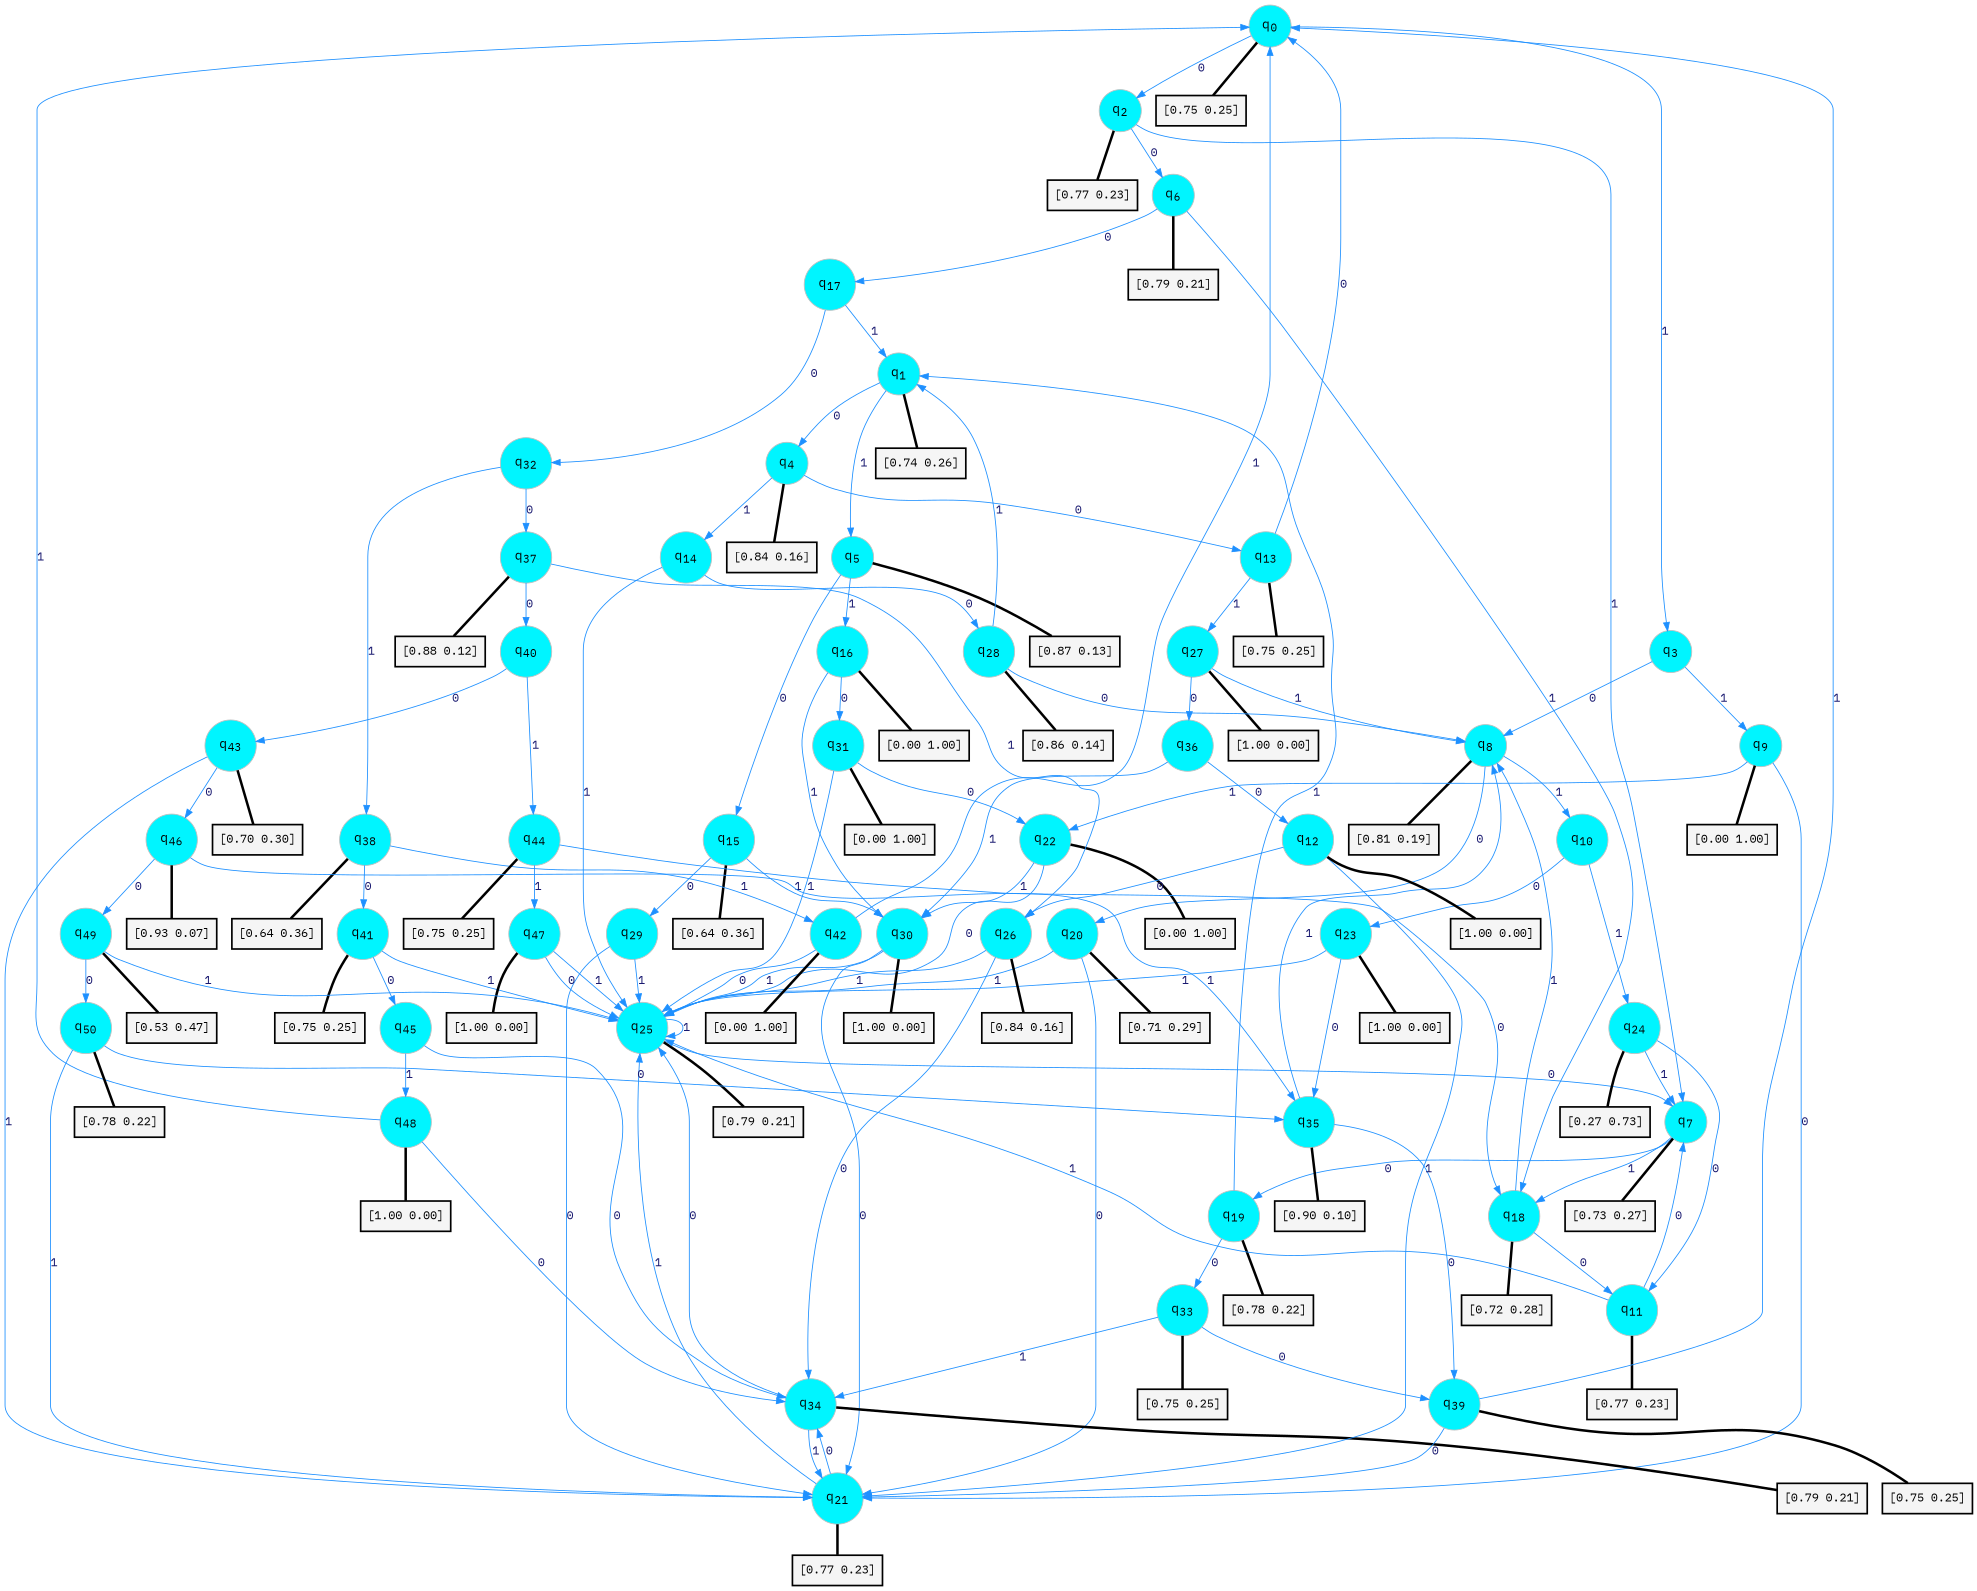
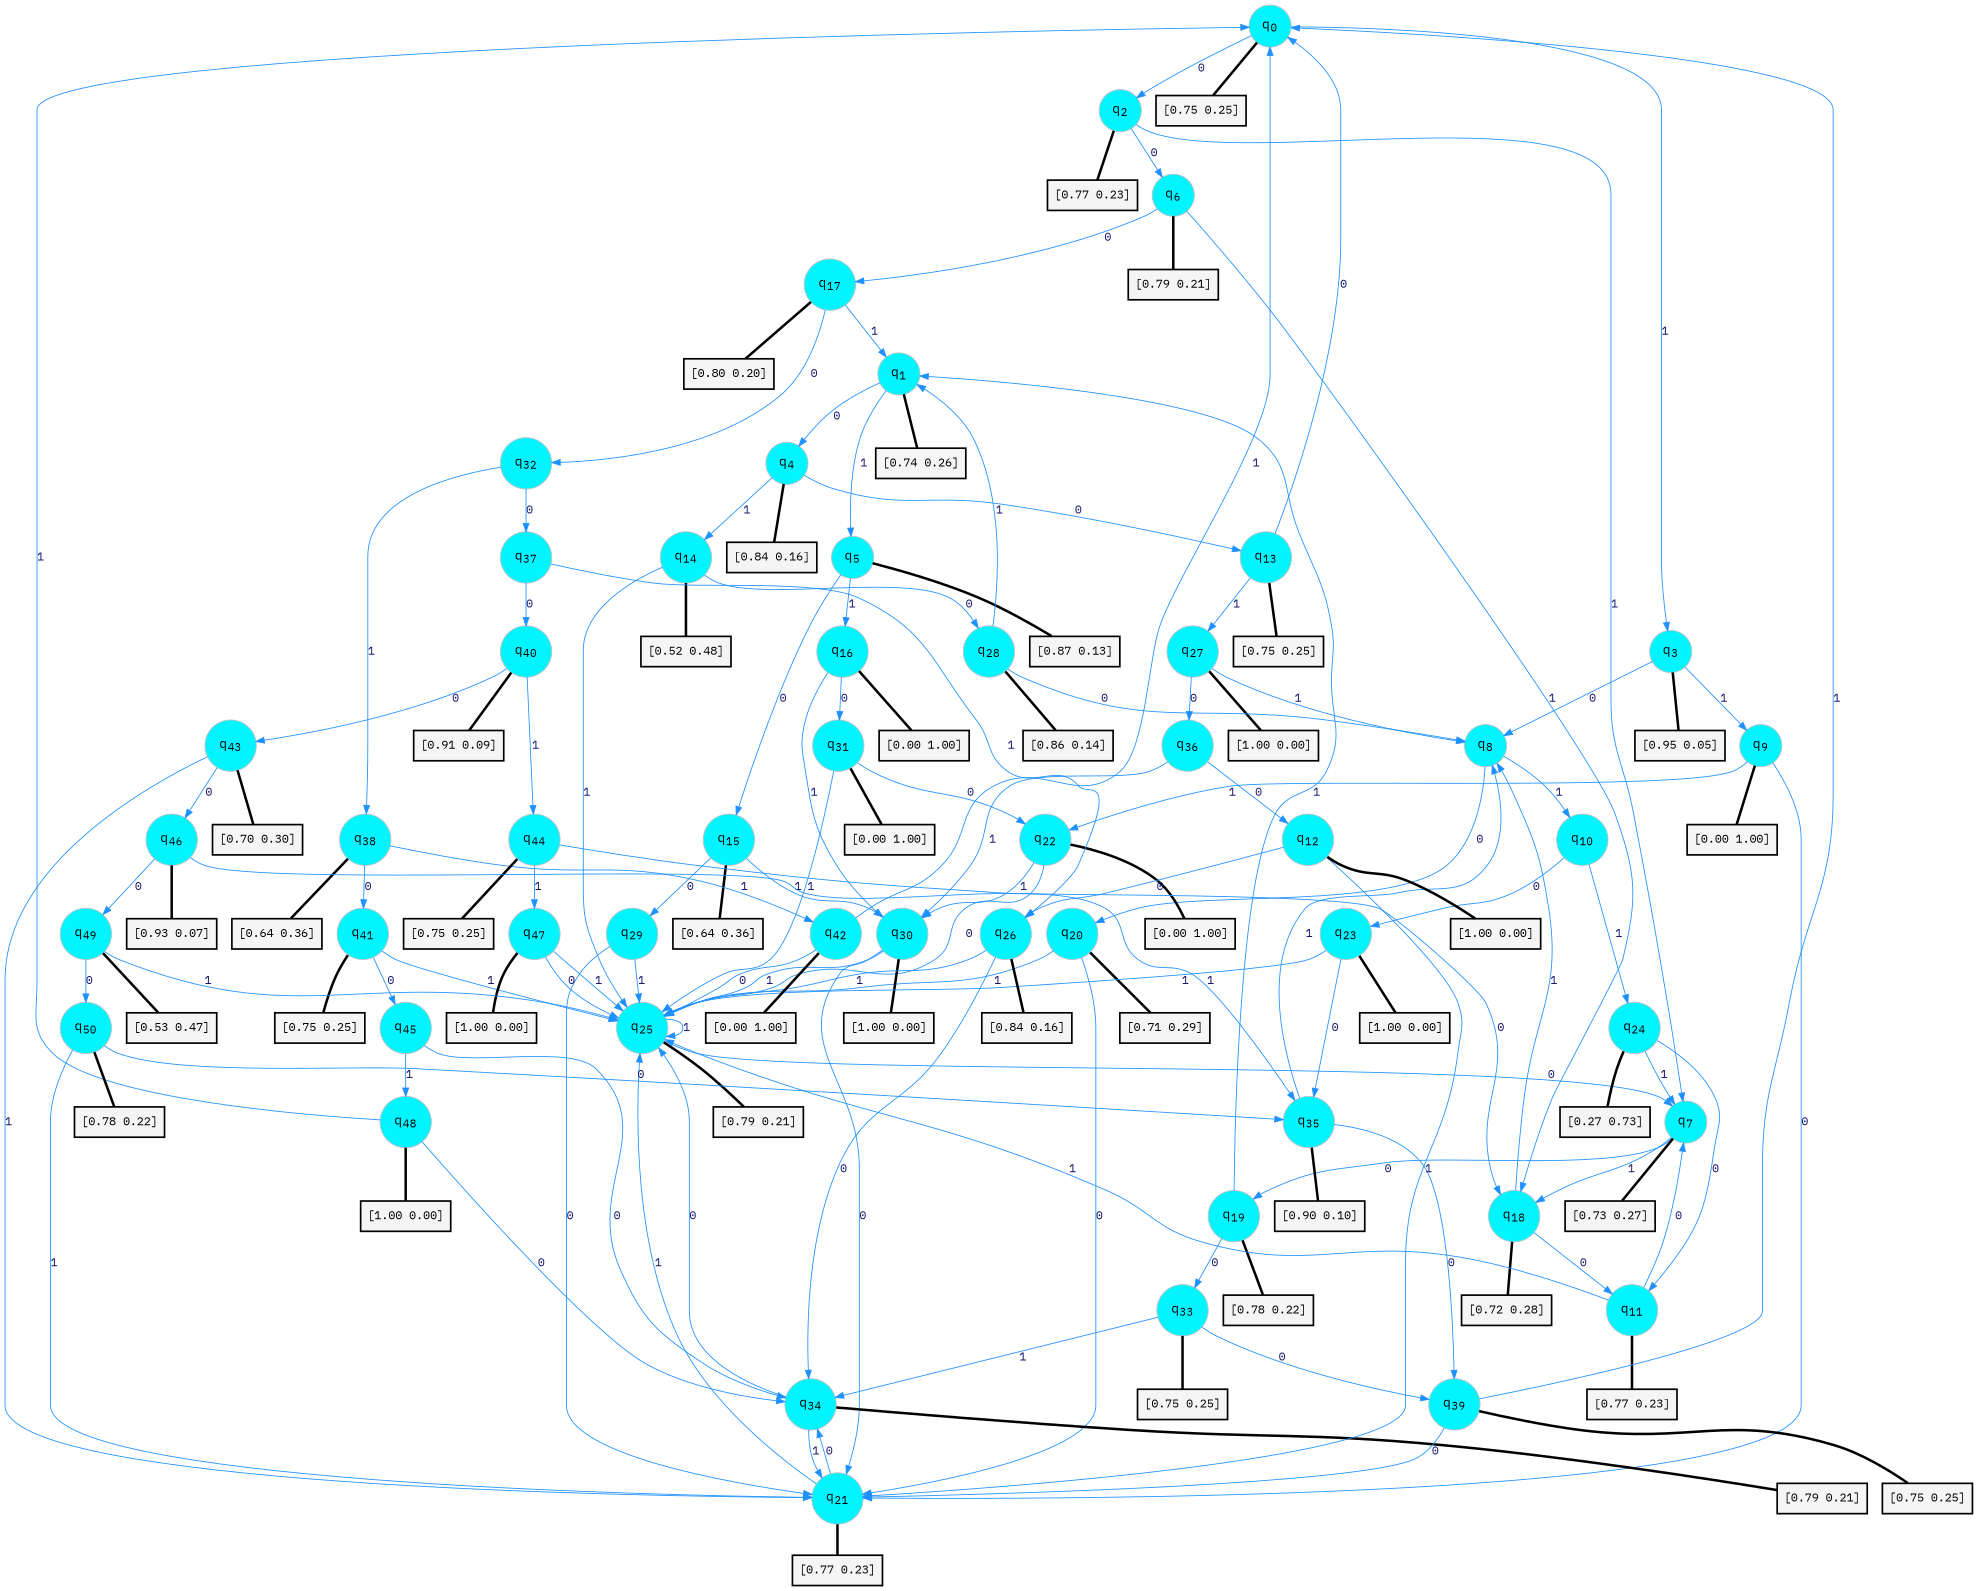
none -> (729, 374)
(440, 652) -> none
none -> (686, 652)
none -> (459, 746)
none -> (1680, 746)
(1394, 840) -> none
